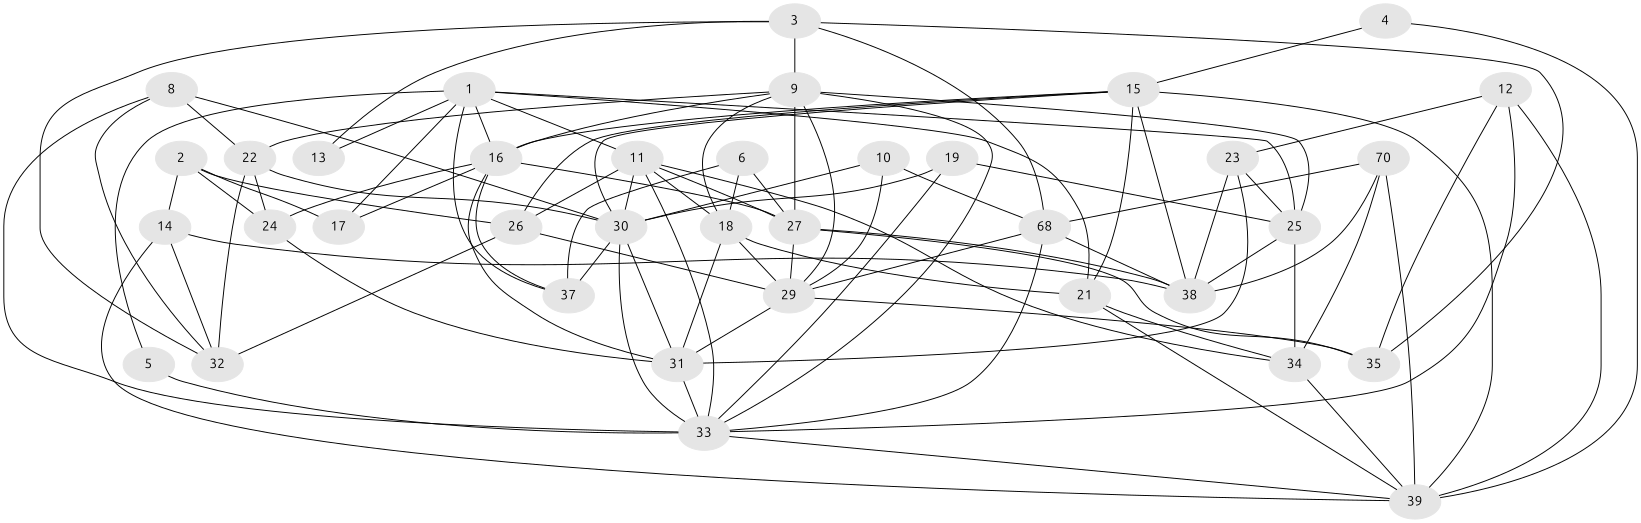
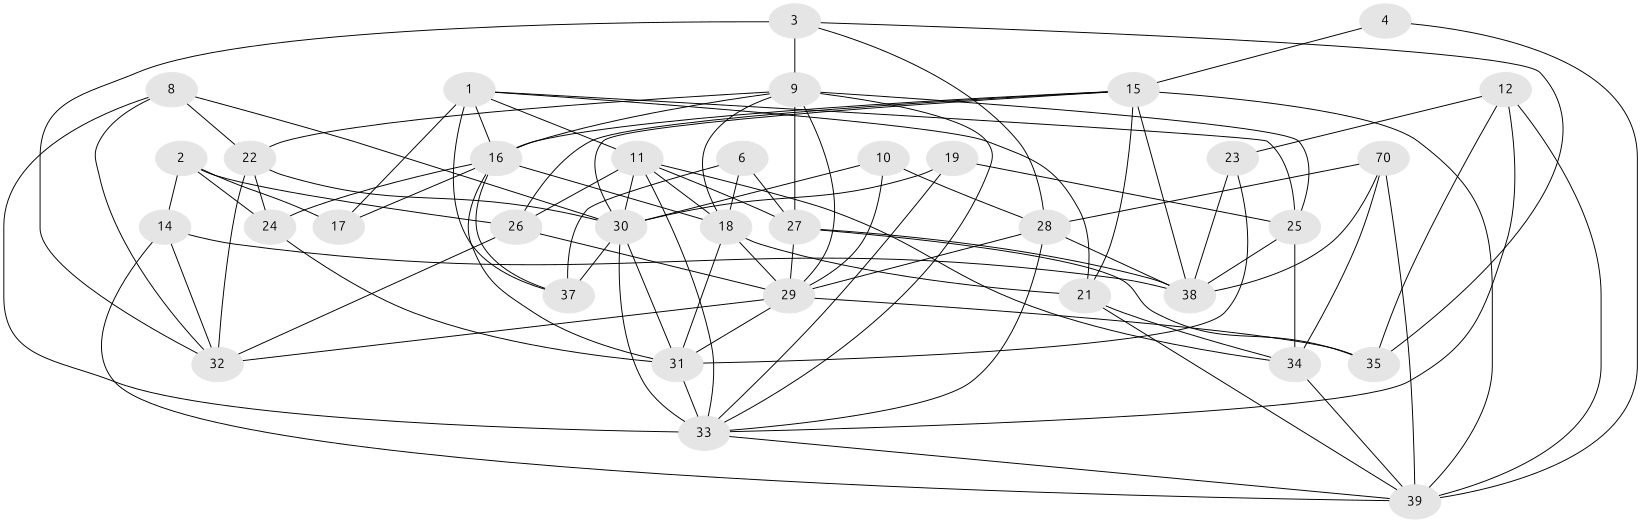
(319, 158) -> none
(623, 181) -> (634, 199)
(1264, 193) -> none
(1045, 227) -> (1045, 227)
none -> (503, 330)
(149, 364) -> none
